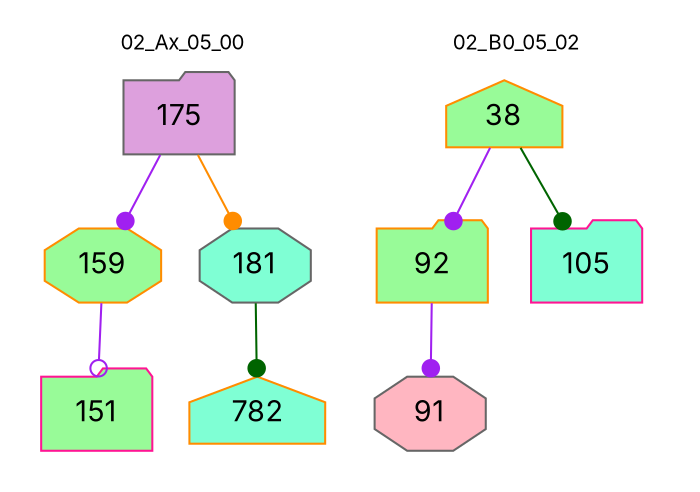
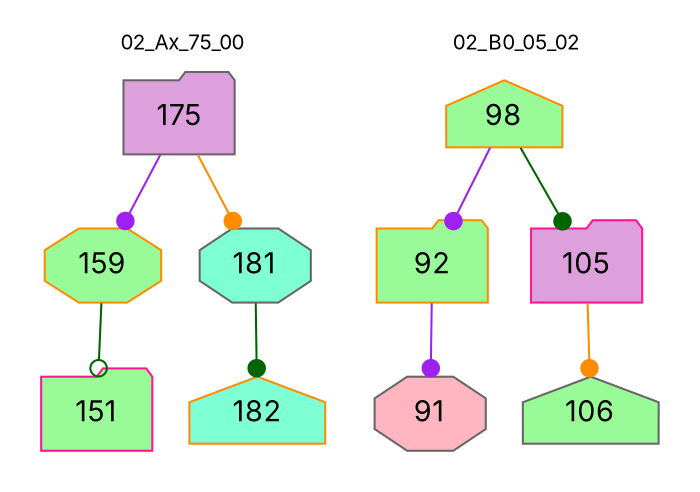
(183, 44) -> (183, 44)
(504, 117) -> (504, 117)
(587, 266) -> (587, 266)
(100, 332) -> (100, 332)
(257, 414) -> (257, 414)
none -> (591, 414)
